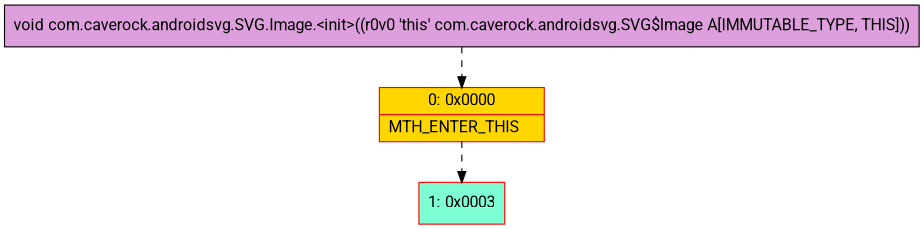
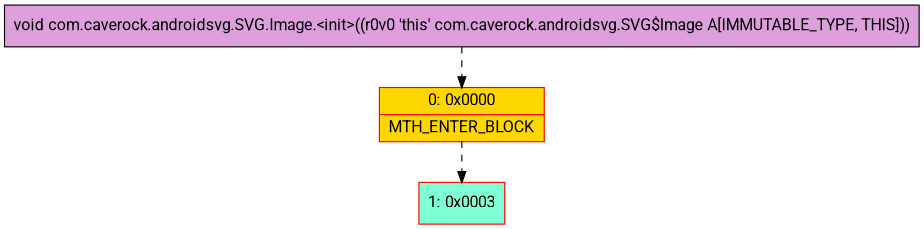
(454, 128) -> (462, 128)
